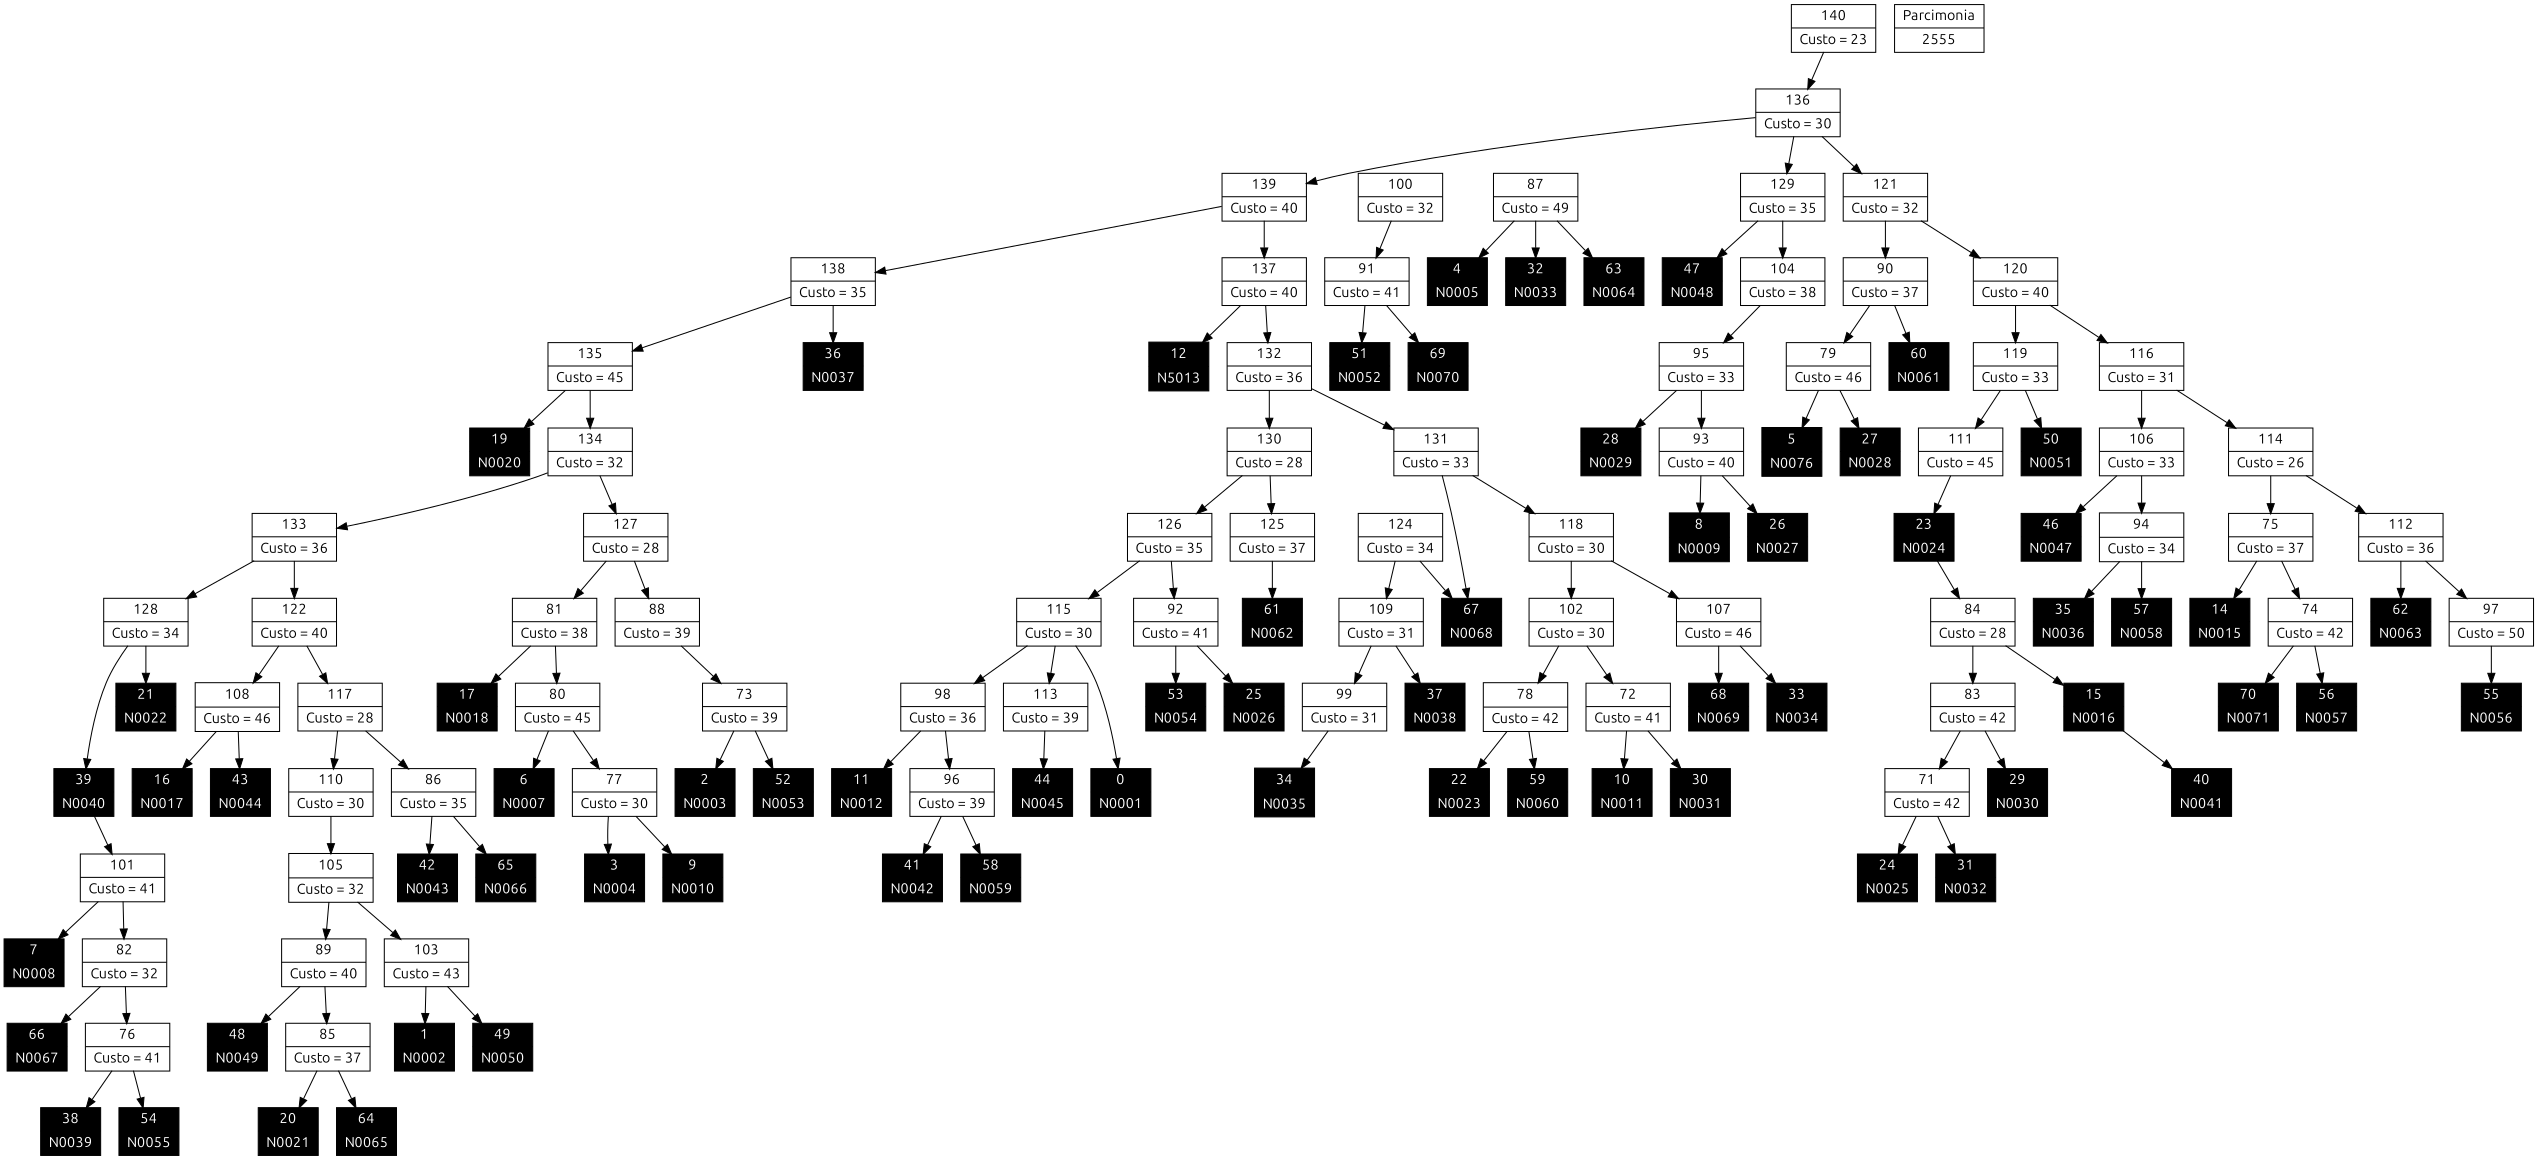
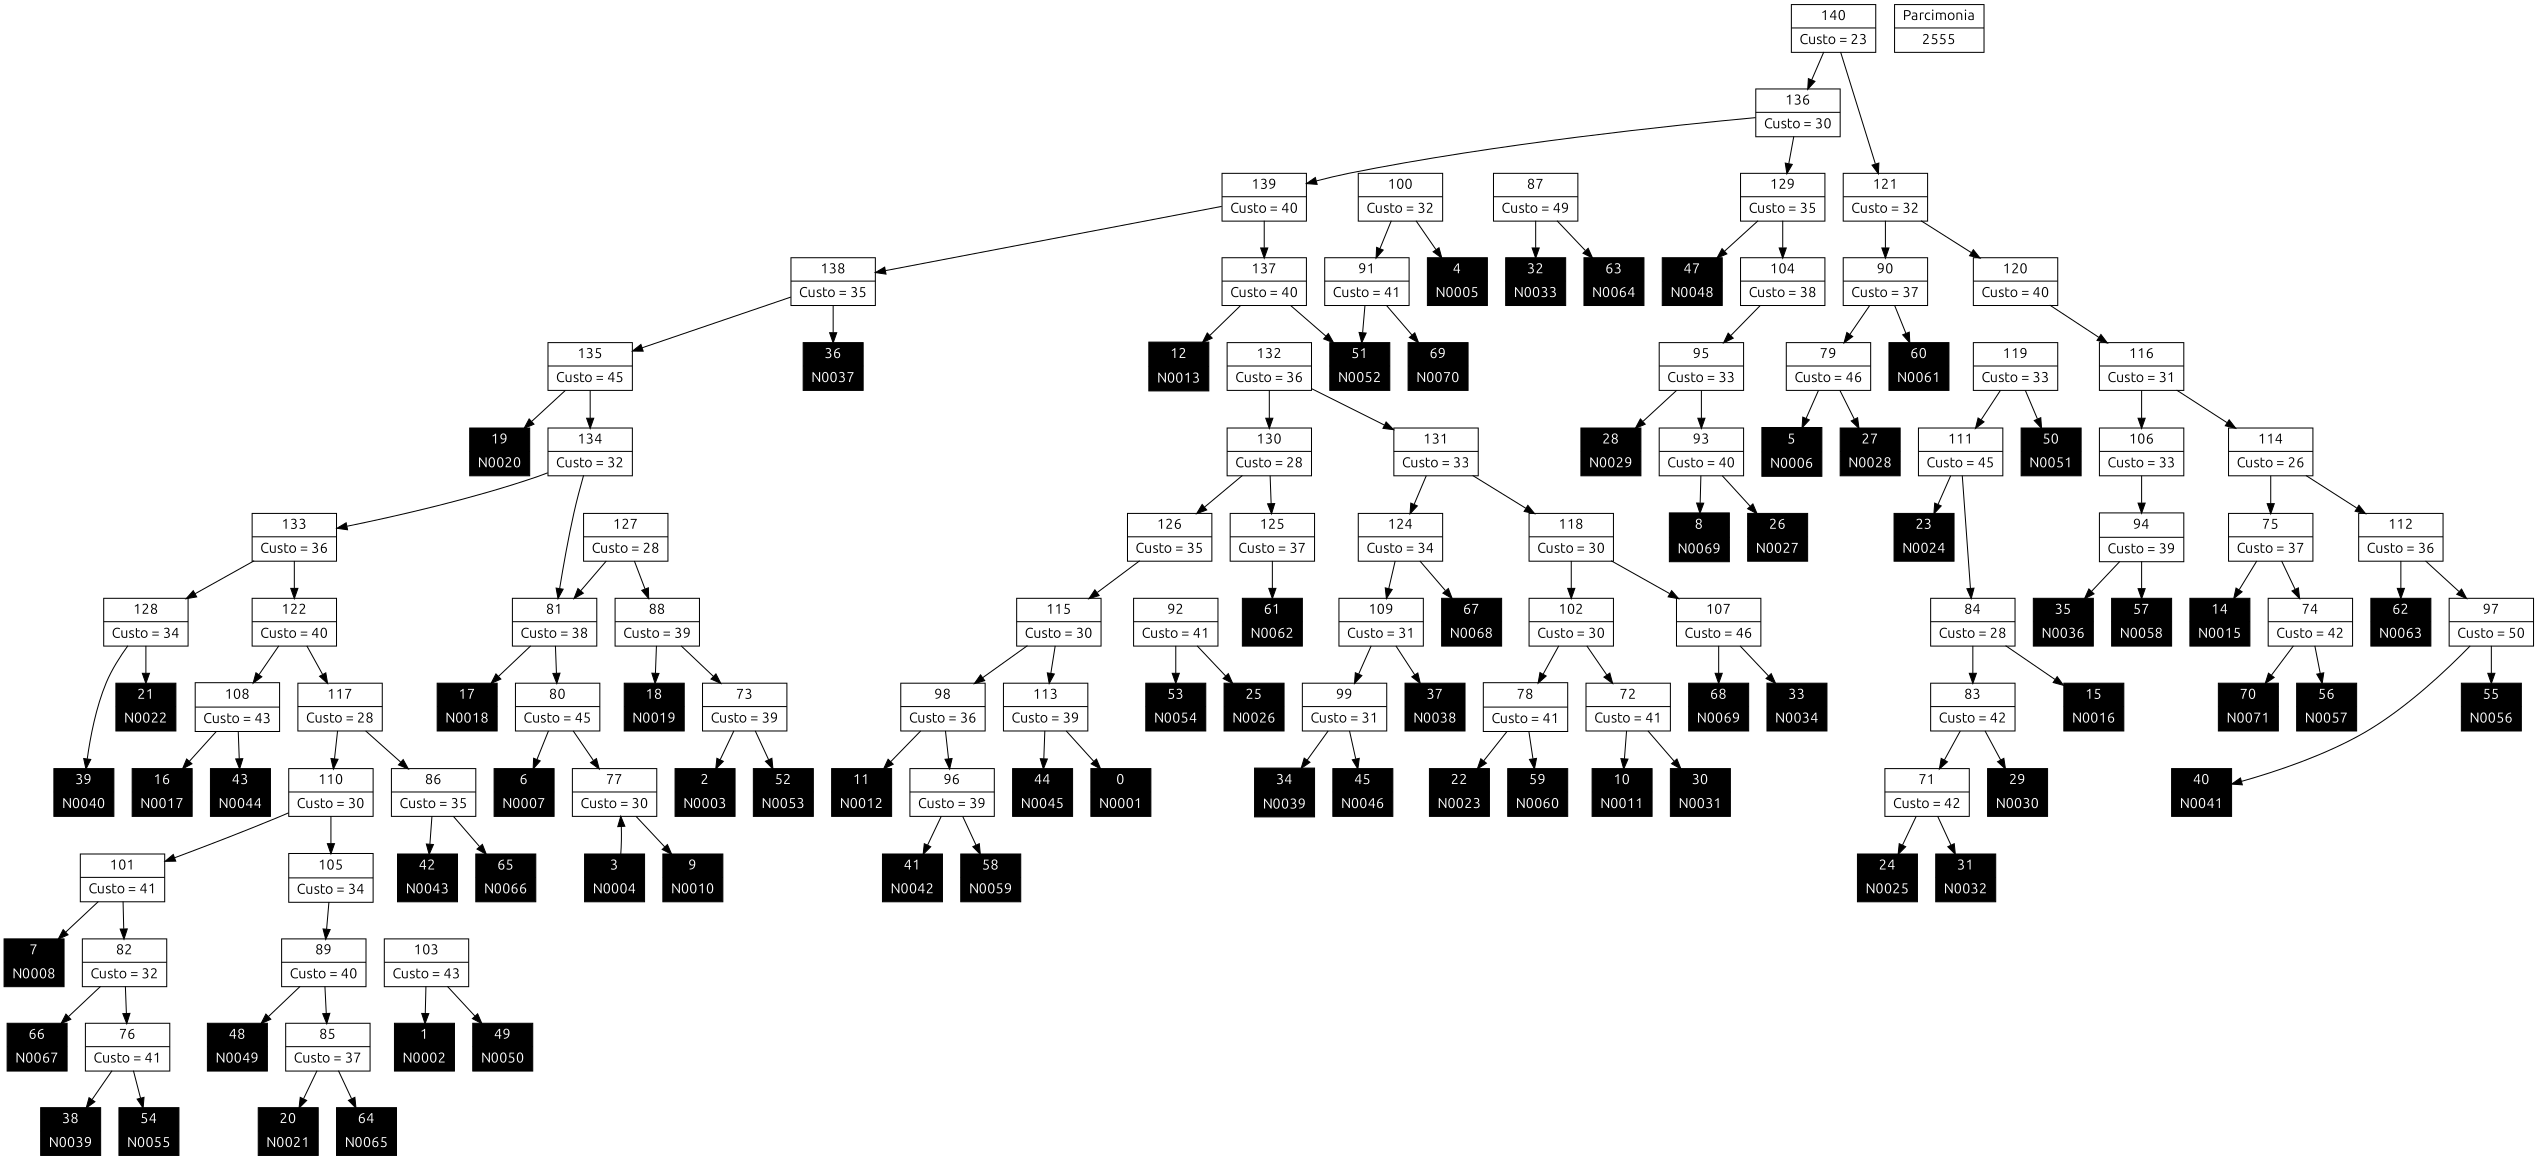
(1838, 152) -> (1858, 108)
(1500, 236) -> (1426, 235)
(1266, 319) -> (1308, 321)
(2016, 319) -> none
(1179, 378) -> (1179, 378)
(1792, 464) -> (1792, 464)
(606, 490) -> (570, 532)
(1455, 532) -> (1420, 490)
(2051, 537) -> none
(1699, 549) -> (1699, 549)
(2142, 549) -> (2142, 549)
(1172, 575) -> none
(1946, 575) -> (1966, 532)
(1103, 700) -> (1080, 746)
none -> (654, 707)
(237, 719) -> (237, 719)
(1526, 719) -> (1526, 719)
(2144, 747) -> (2367, 731)
none -> (1363, 792)
(1285, 804) -> (1285, 804)
(608, 830) -> (621, 840)
(101, 831) -> (232, 836)
(331, 890) -> (331, 890)
(375, 917) -> none
